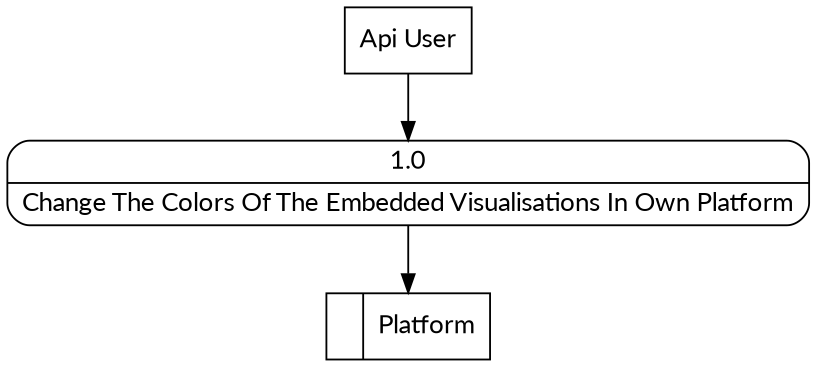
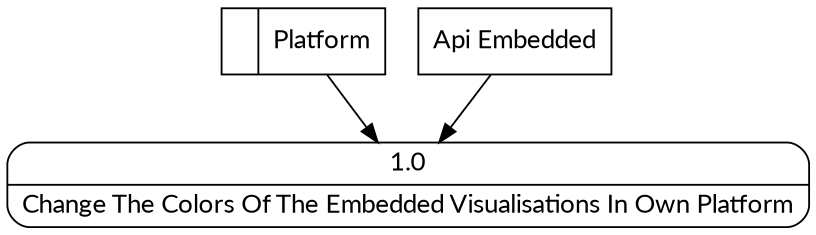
(408, 40) -> (515, 41)
(408, 250) -> (347, 101)
